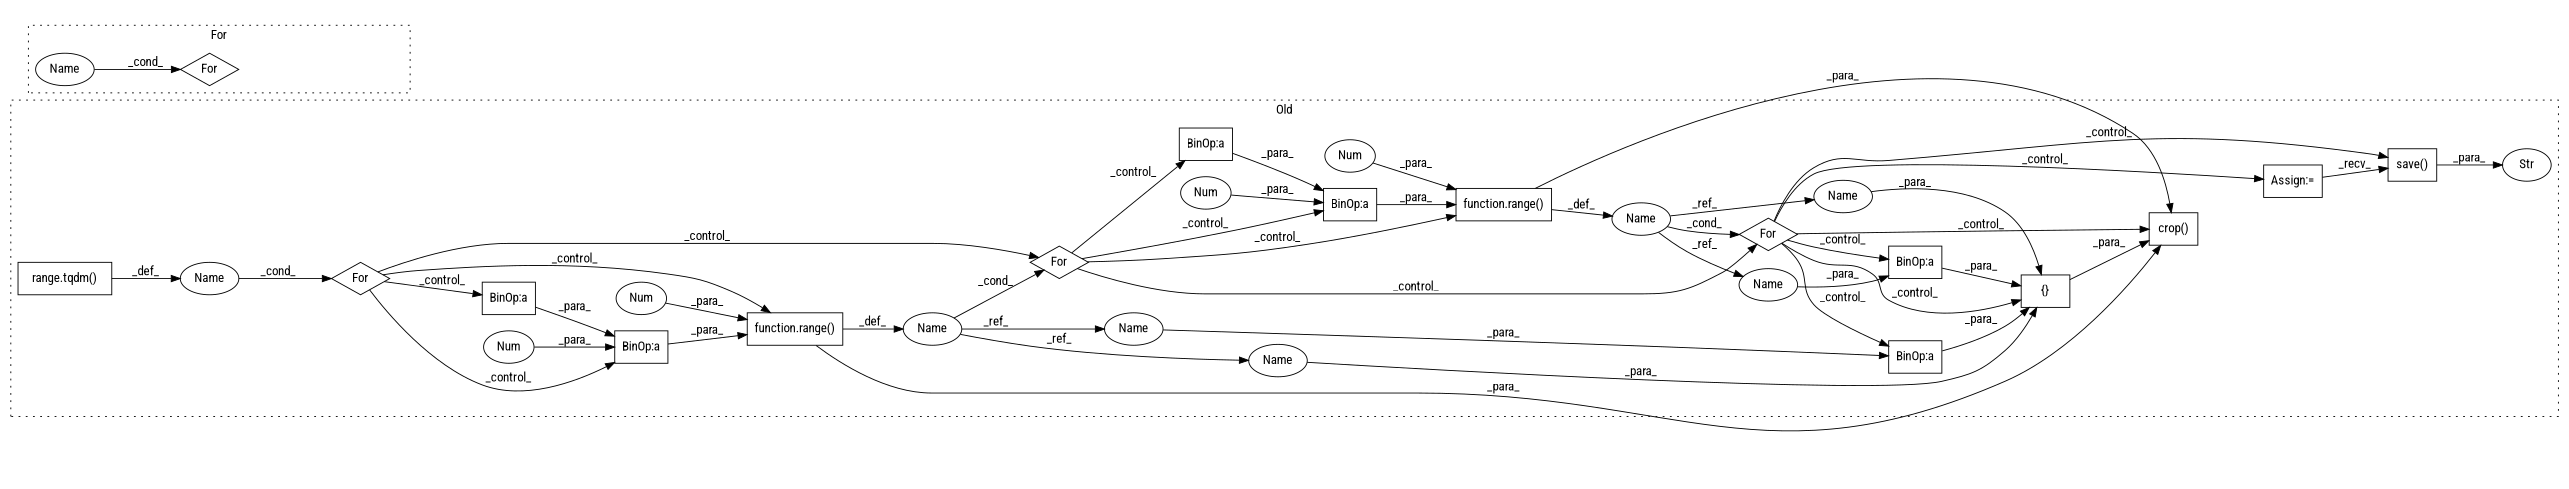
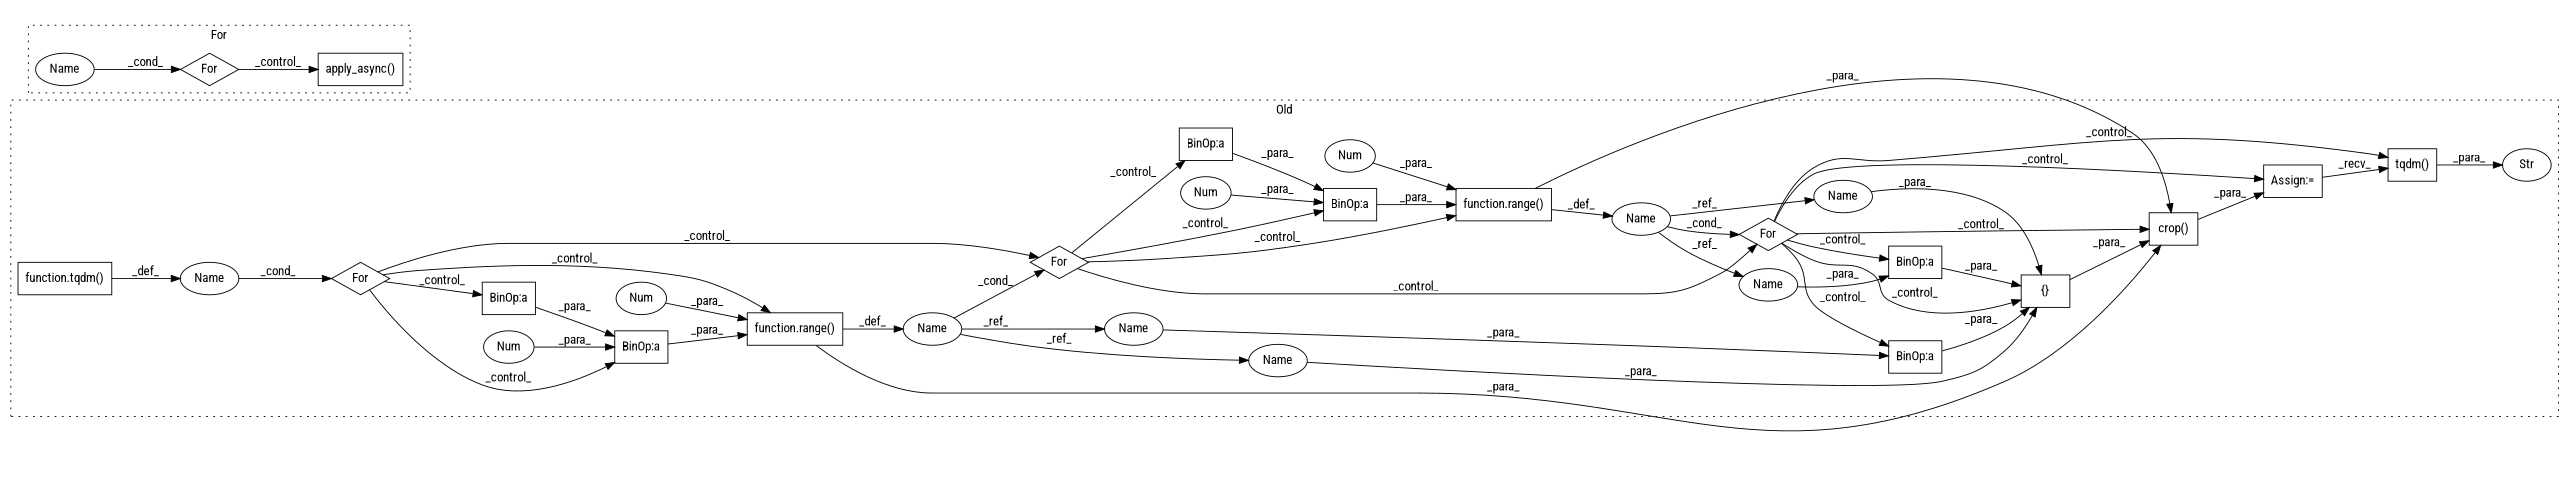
none -> (361, 69)
(2412, 165) -> (2412, 165)
none -> (2226, 208)
(65, 279) -> (65, 279)
